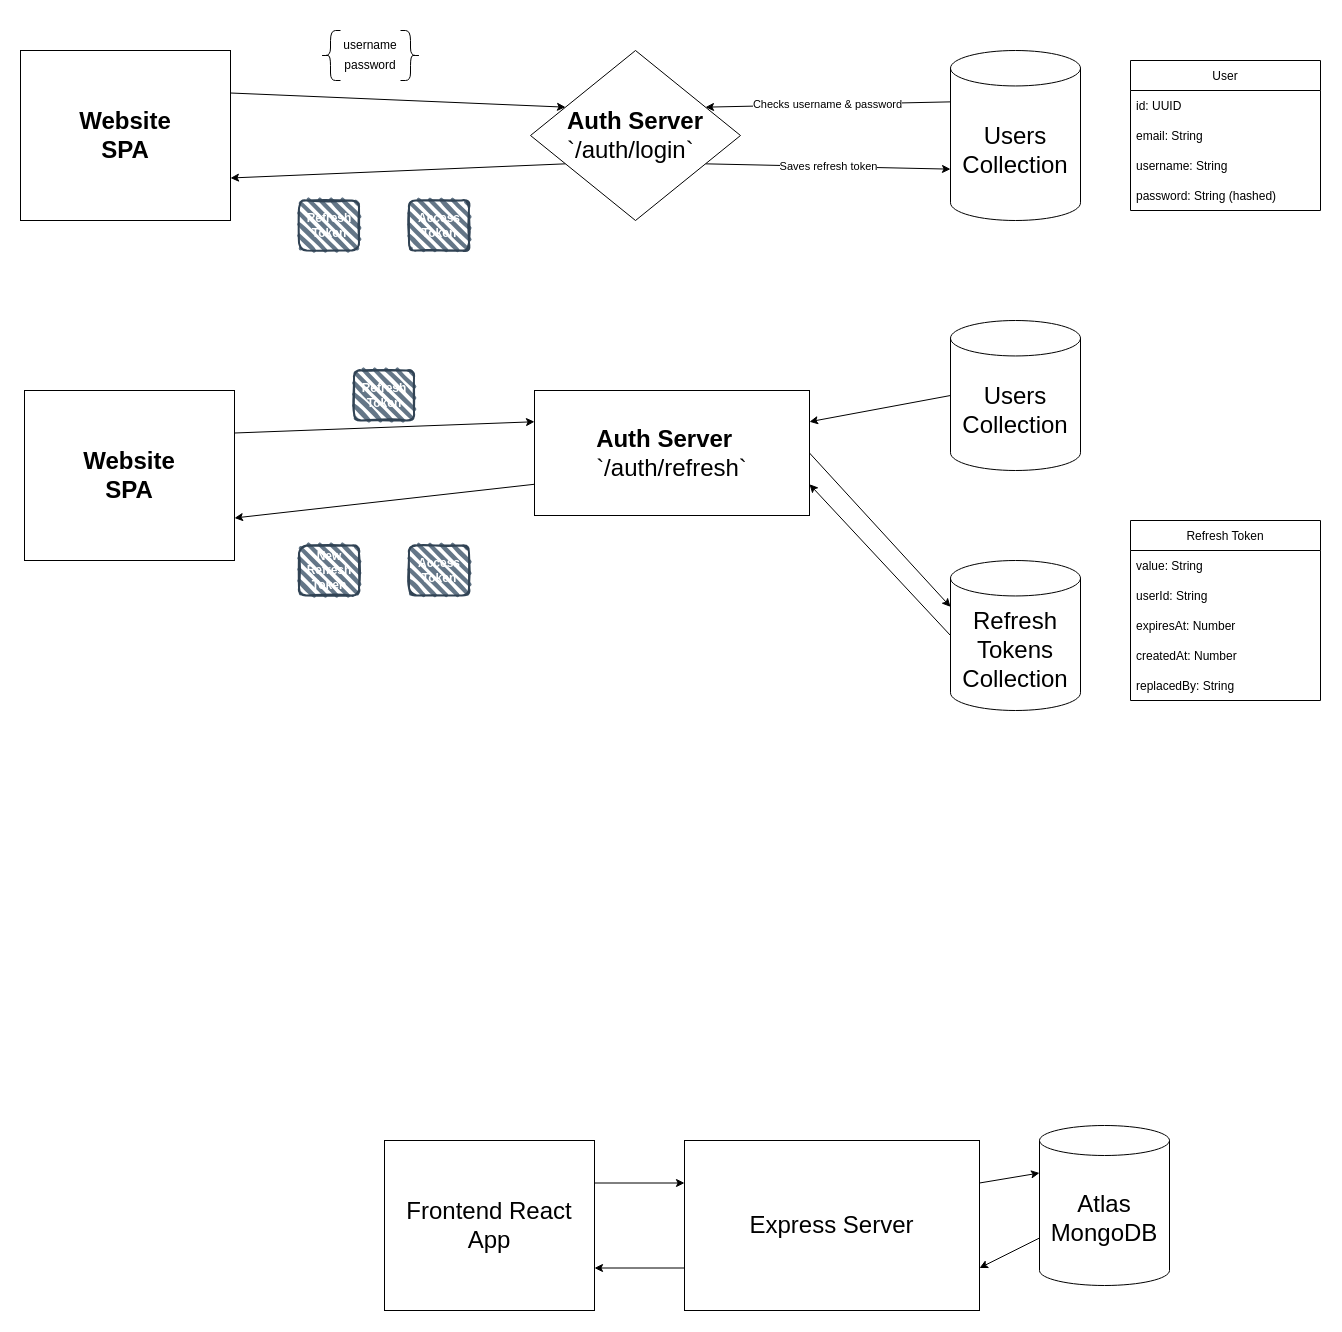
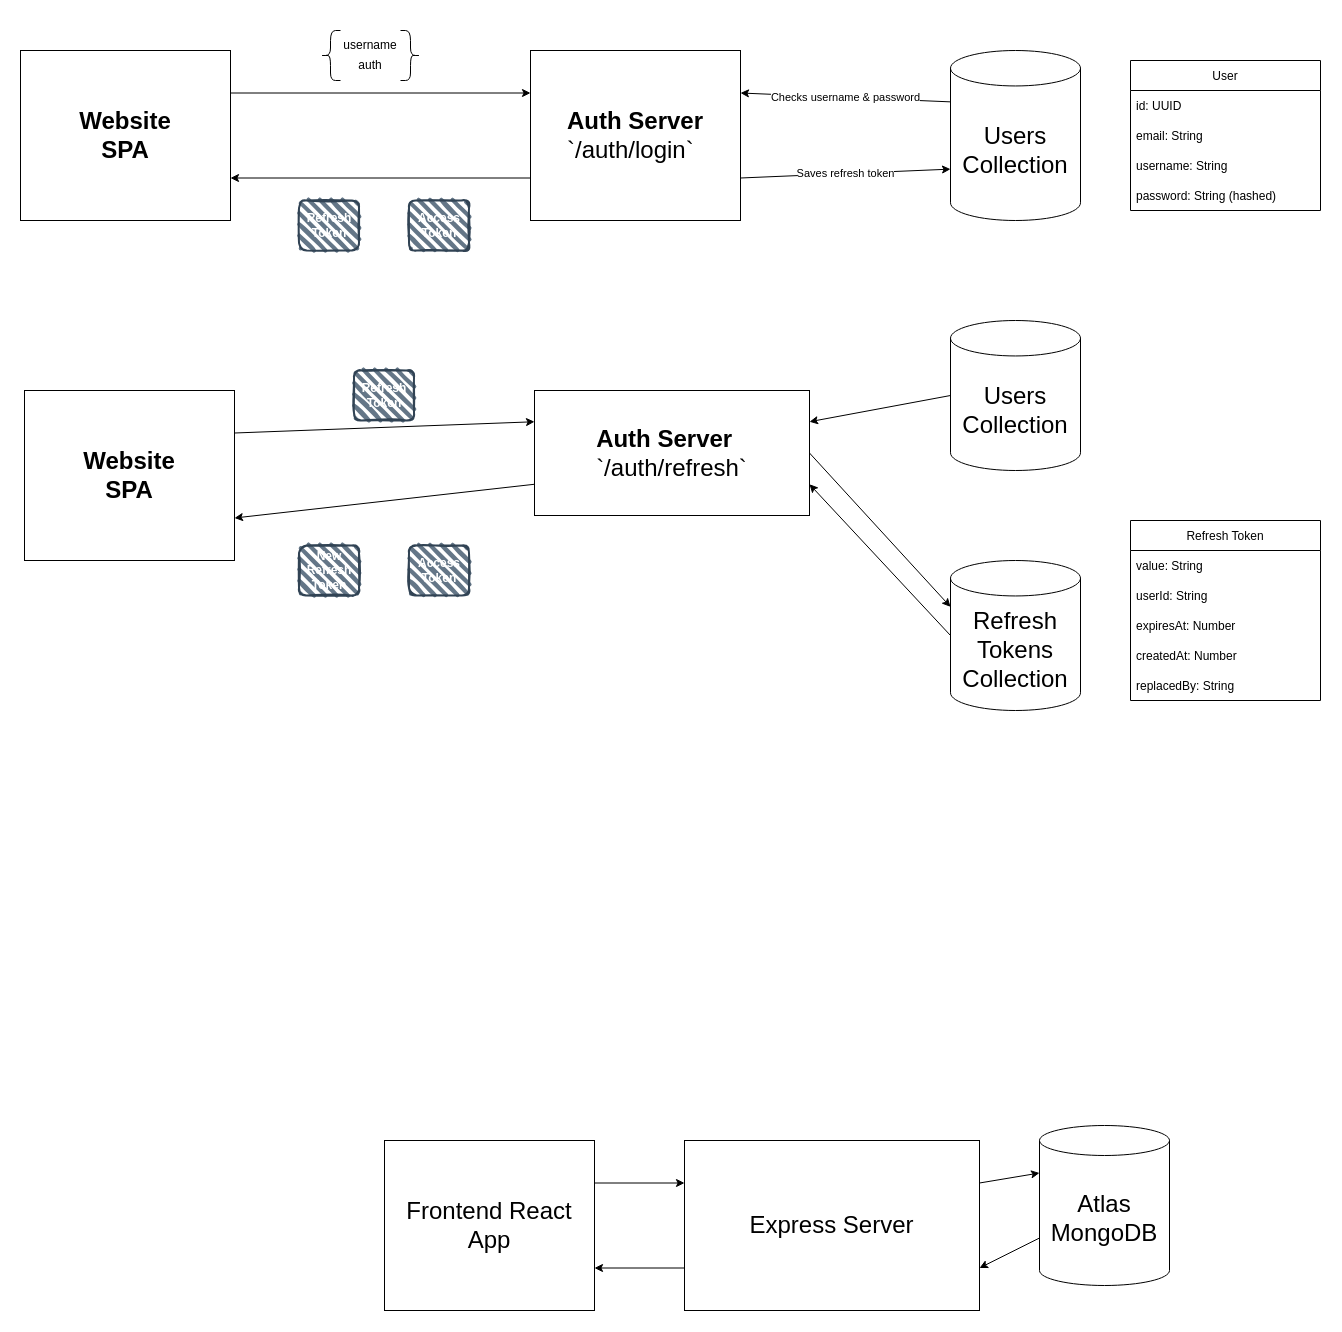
(371, 66) -> (371, 66)
(636, 136) -> (636, 136)
